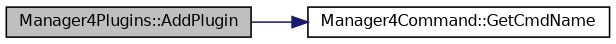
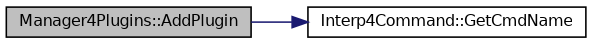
(459, 22) -> (447, 22)
